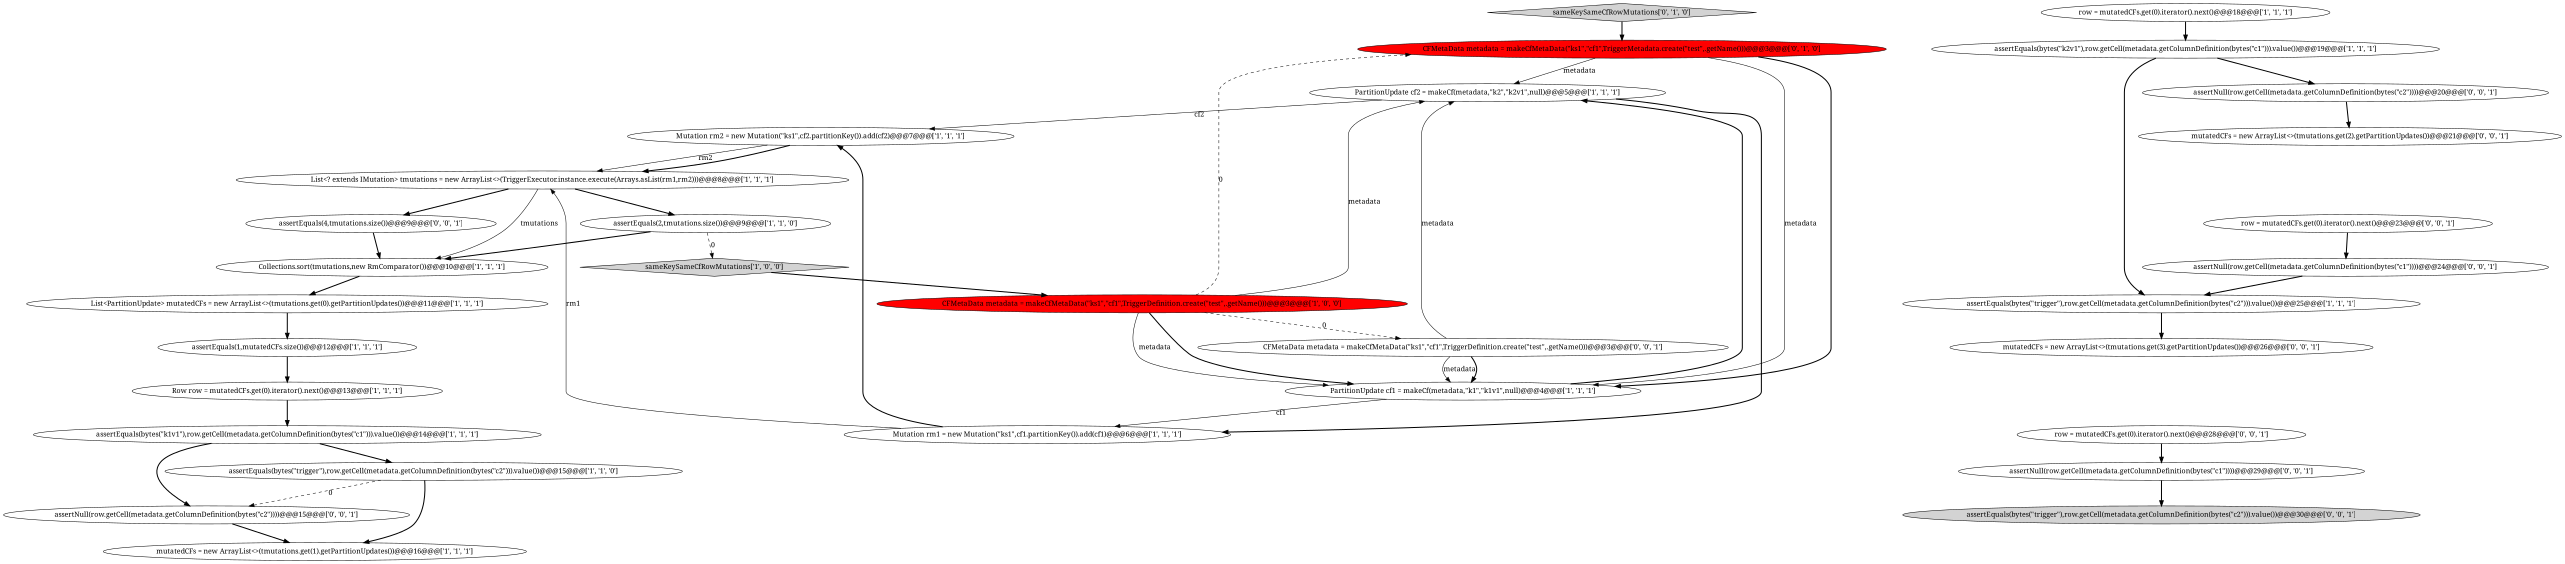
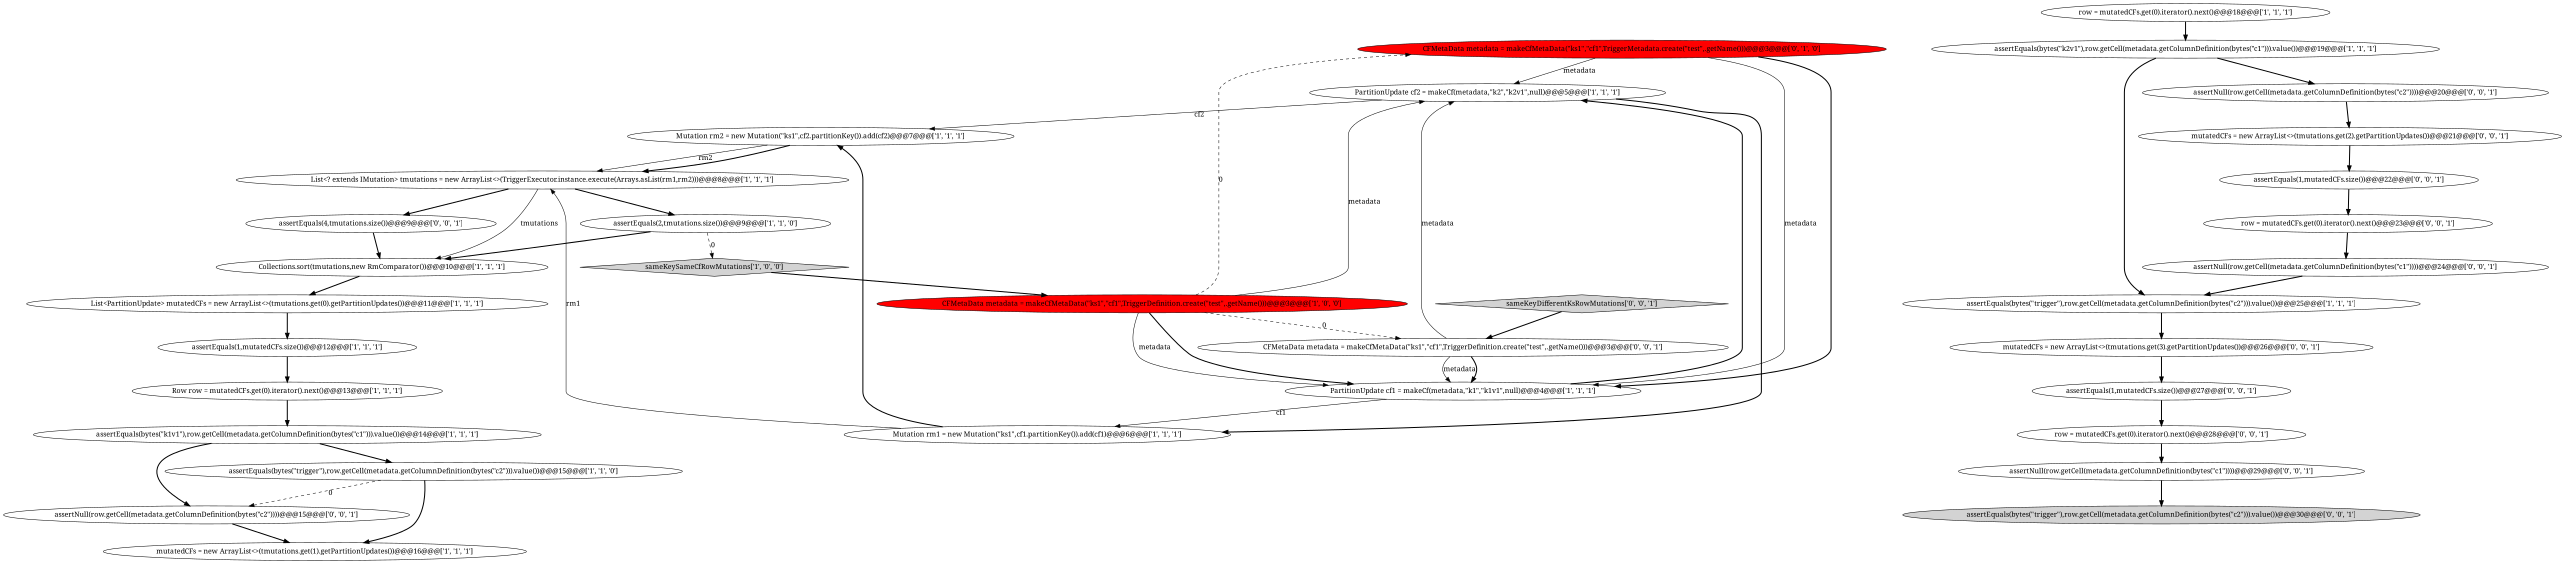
(1622, 13) -> none
none -> (2349, 180)
none -> (1582, 304)
none -> (2161, 391)
